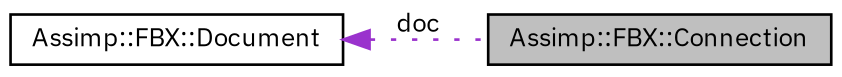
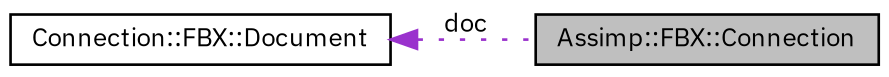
(177, 40) -> (201, 40)
